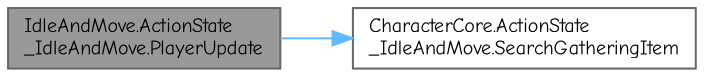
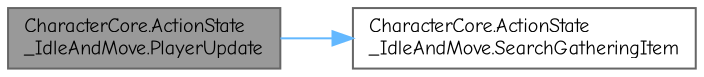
(144, 38) -> (144, 38)
